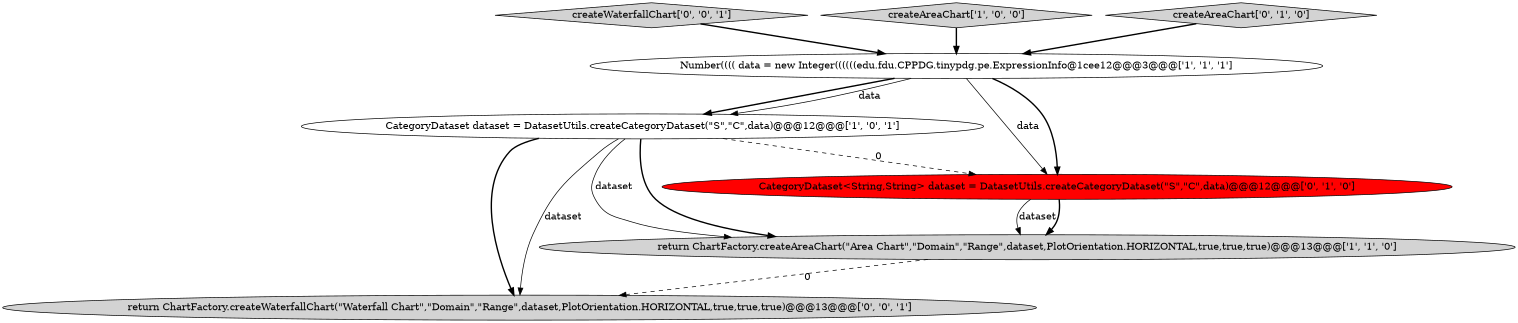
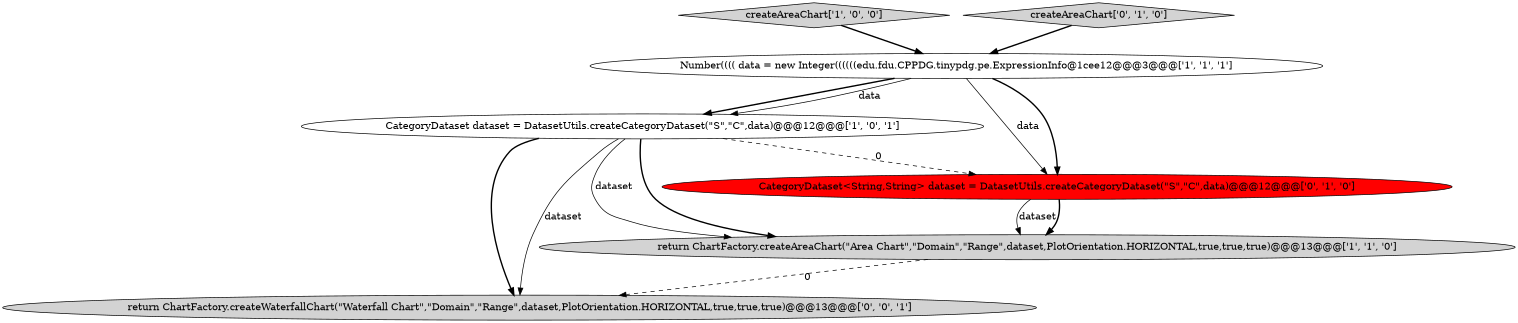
(652, 15) -> none
